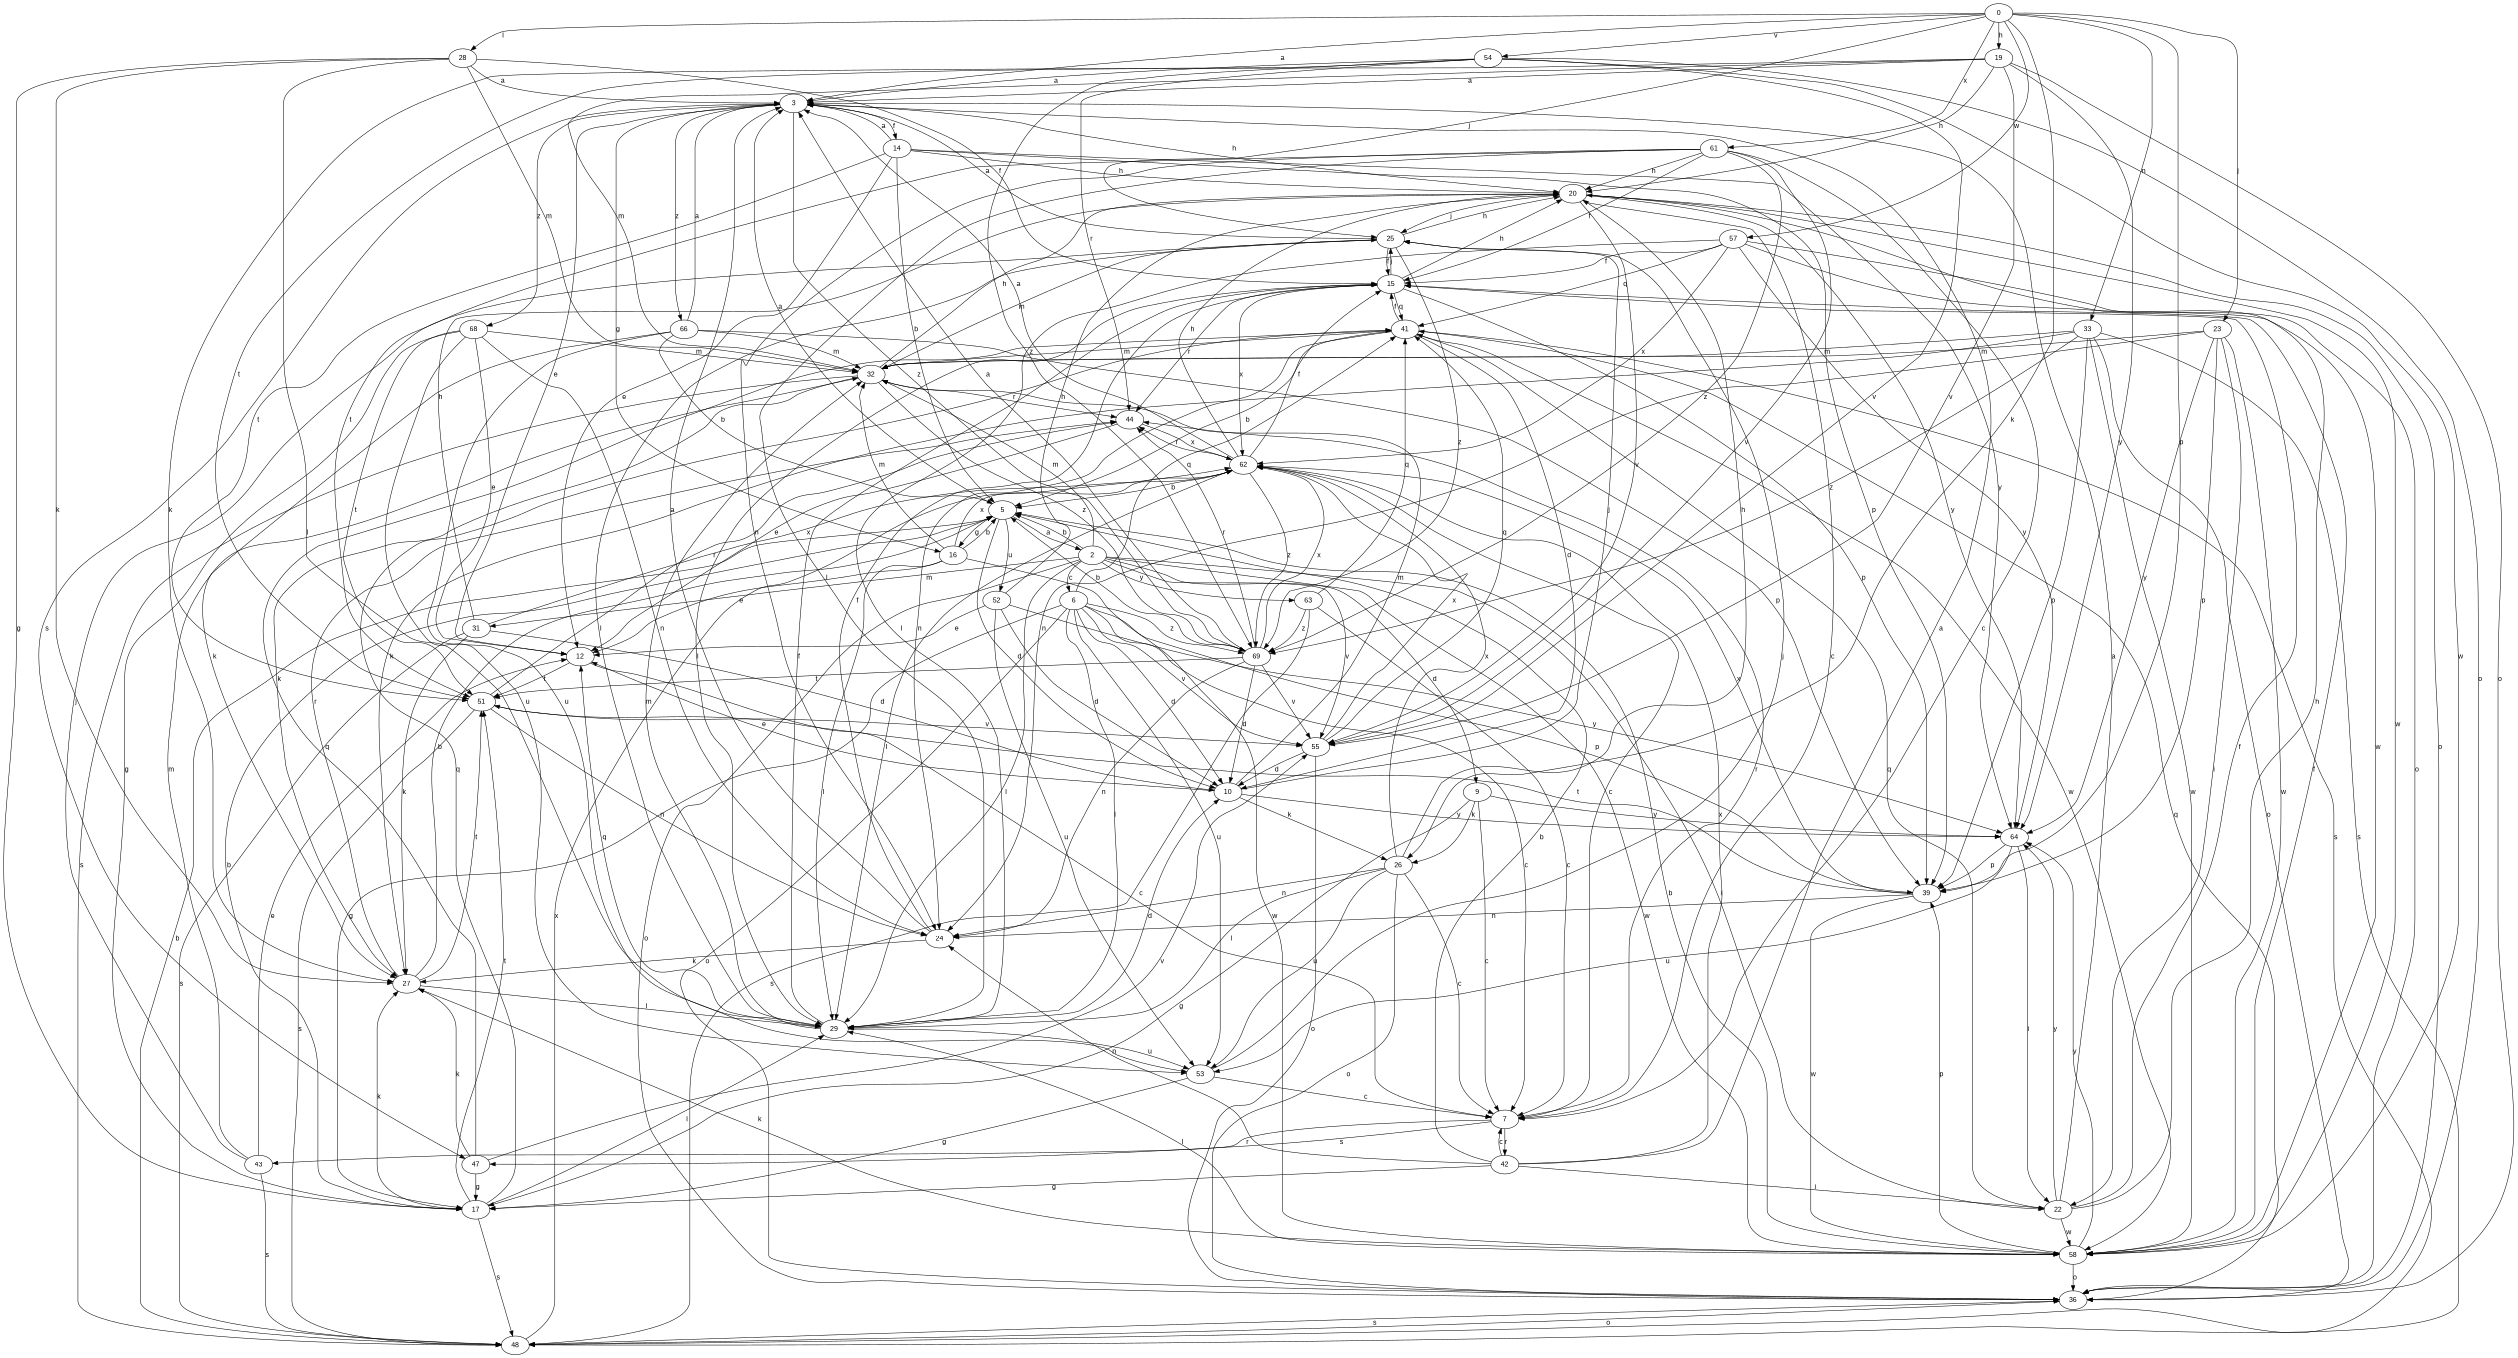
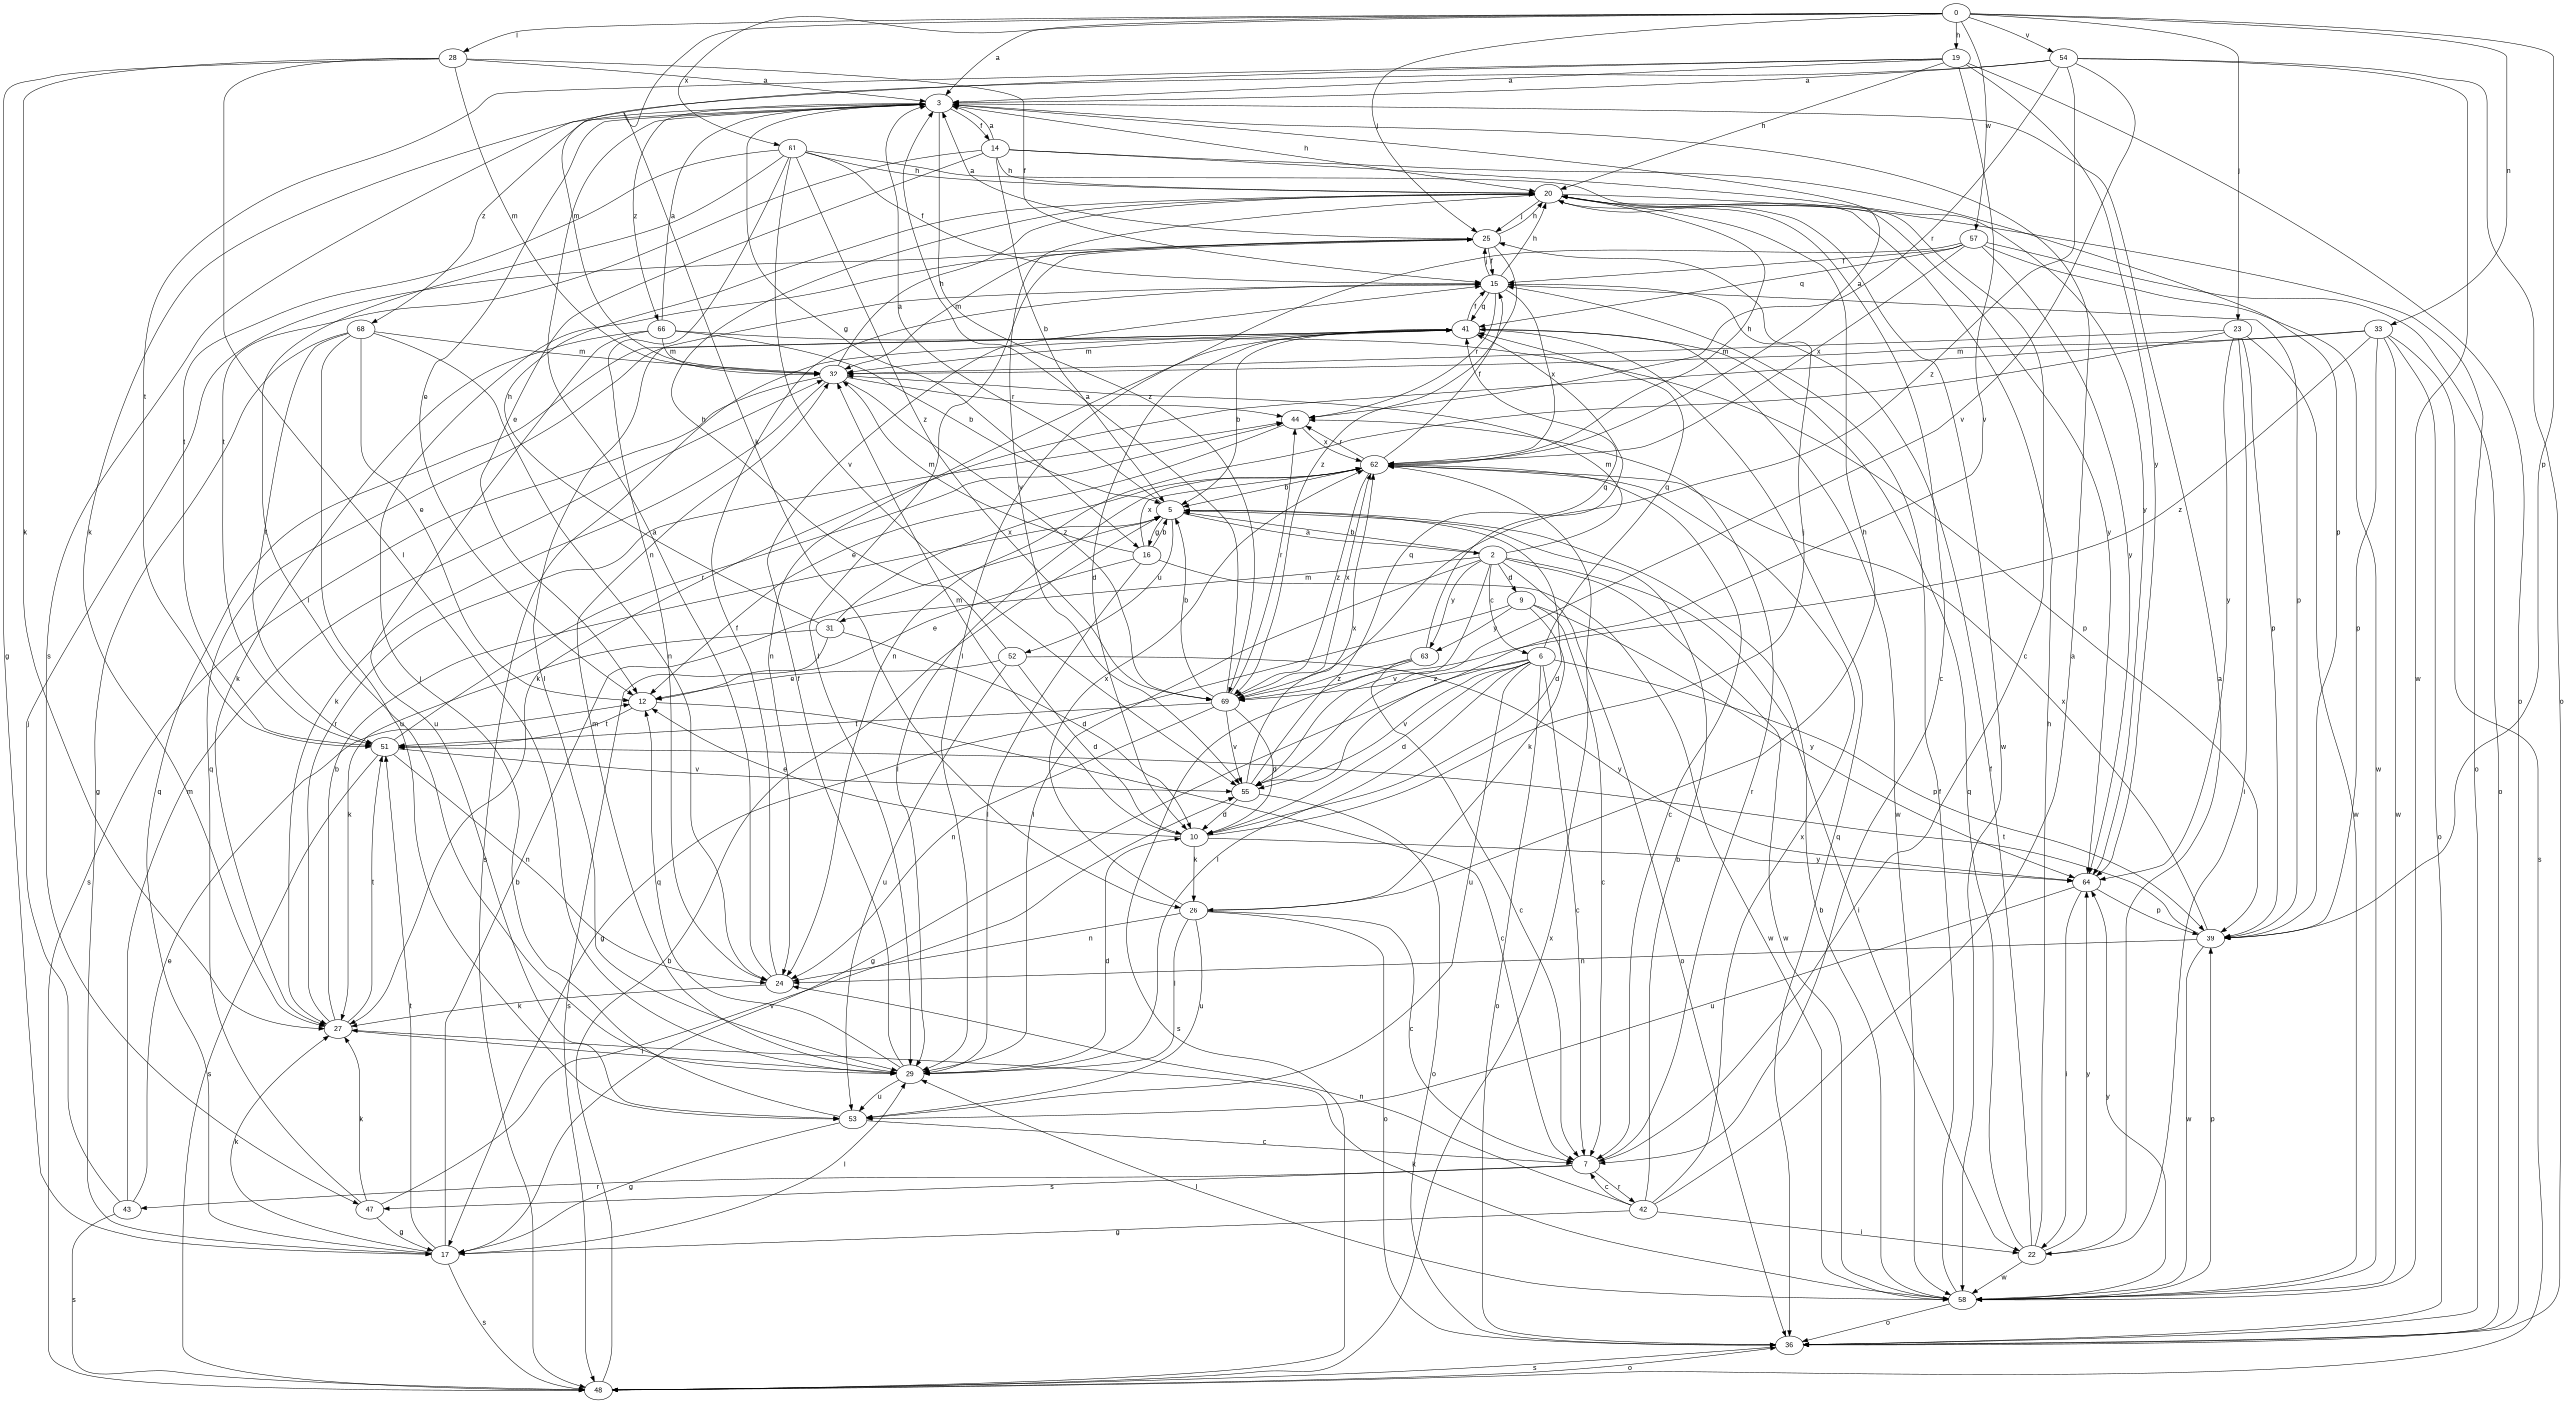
none -> (1477, 630)
(2136, 665) -> (1858, 733)
